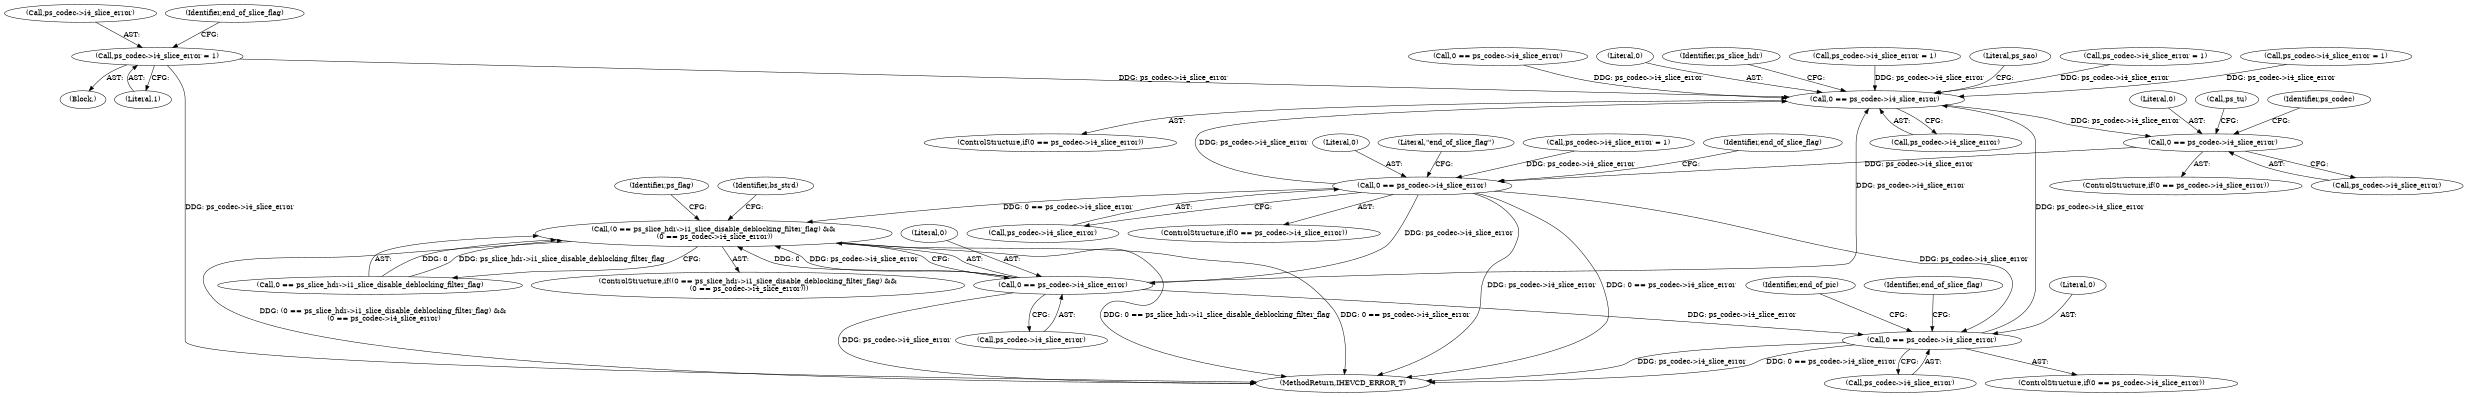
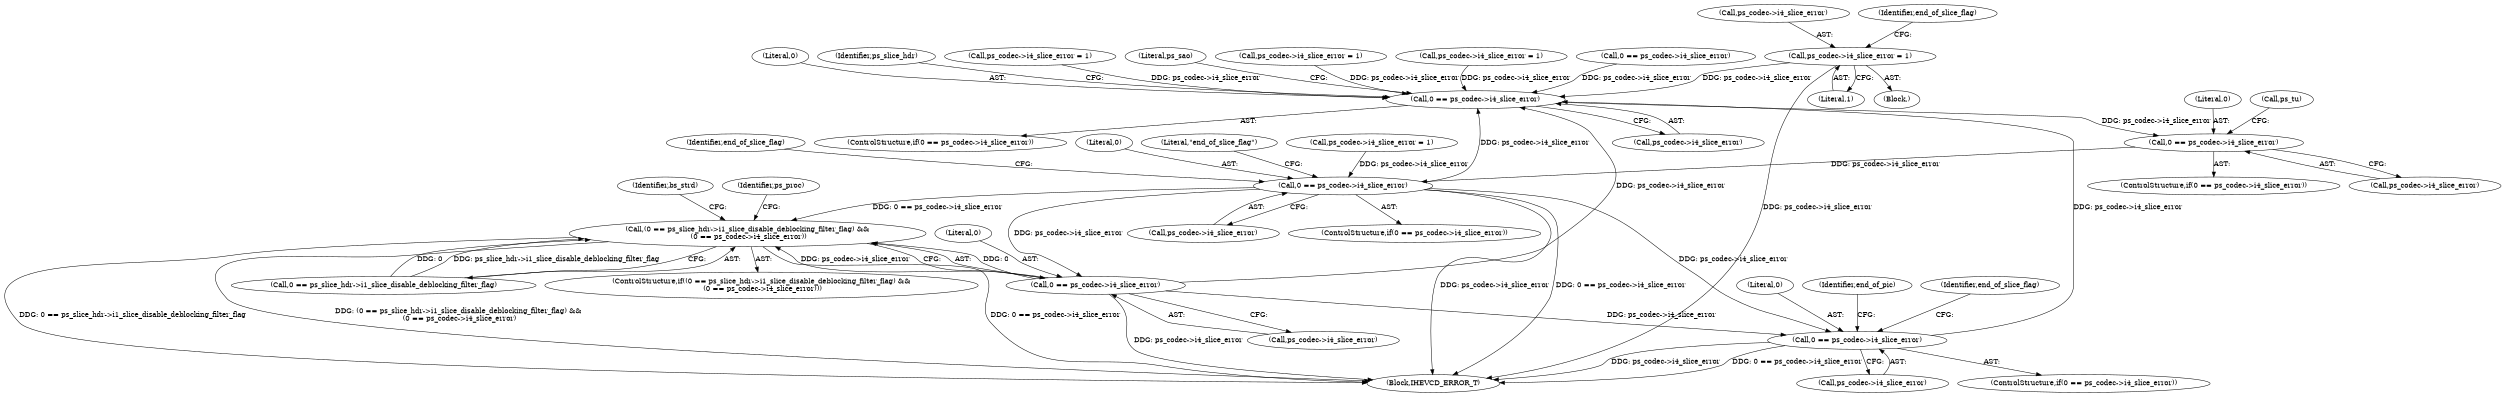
(2319, 100) -> none
(662, 186) -> (771, 186)
(1343, 384) -> (1433, 384)
